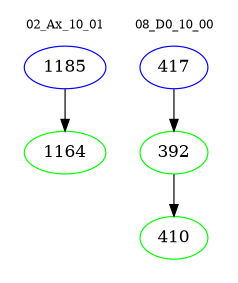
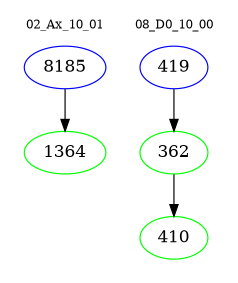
(65, 67) -> (65, 67)
(174, 67) -> (174, 67)
(65, 153) -> (65, 153)
(174, 153) -> (174, 153)
